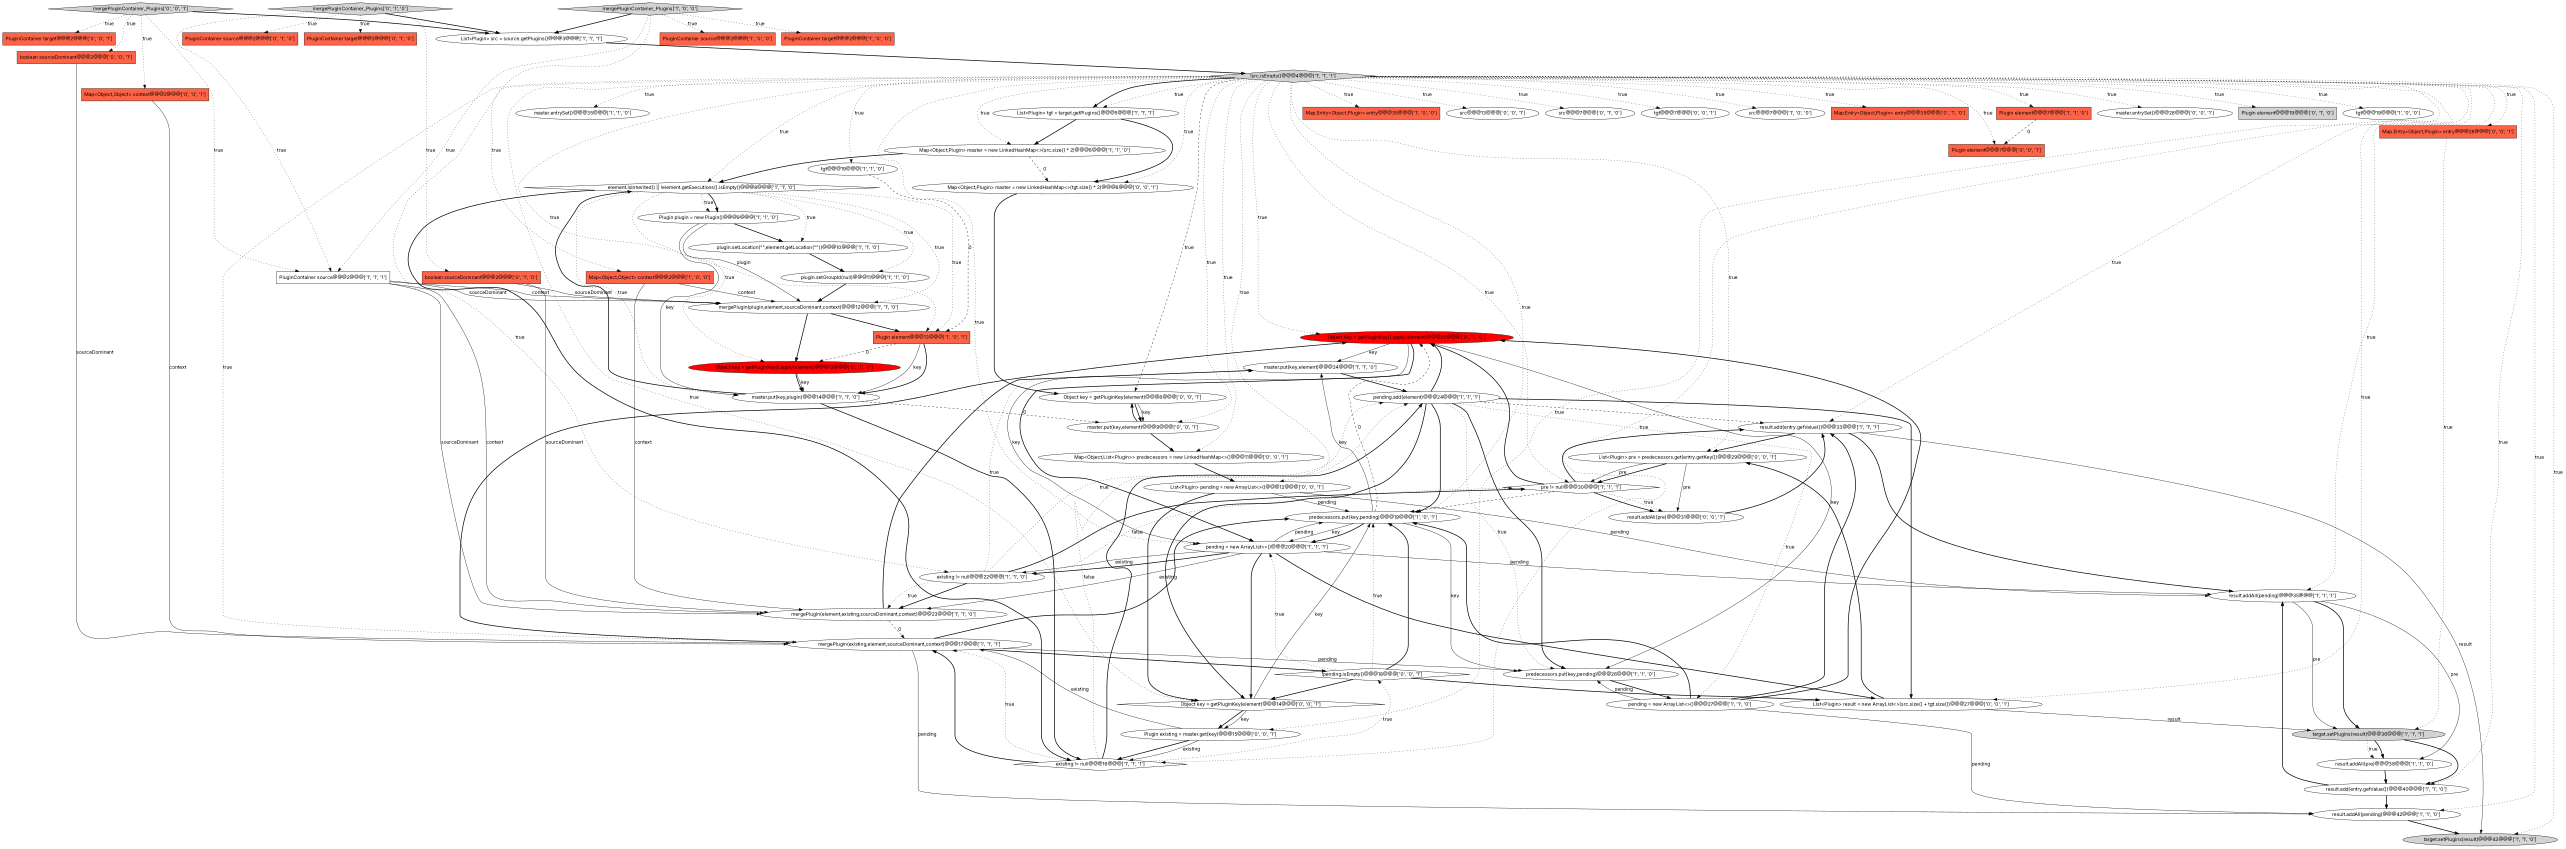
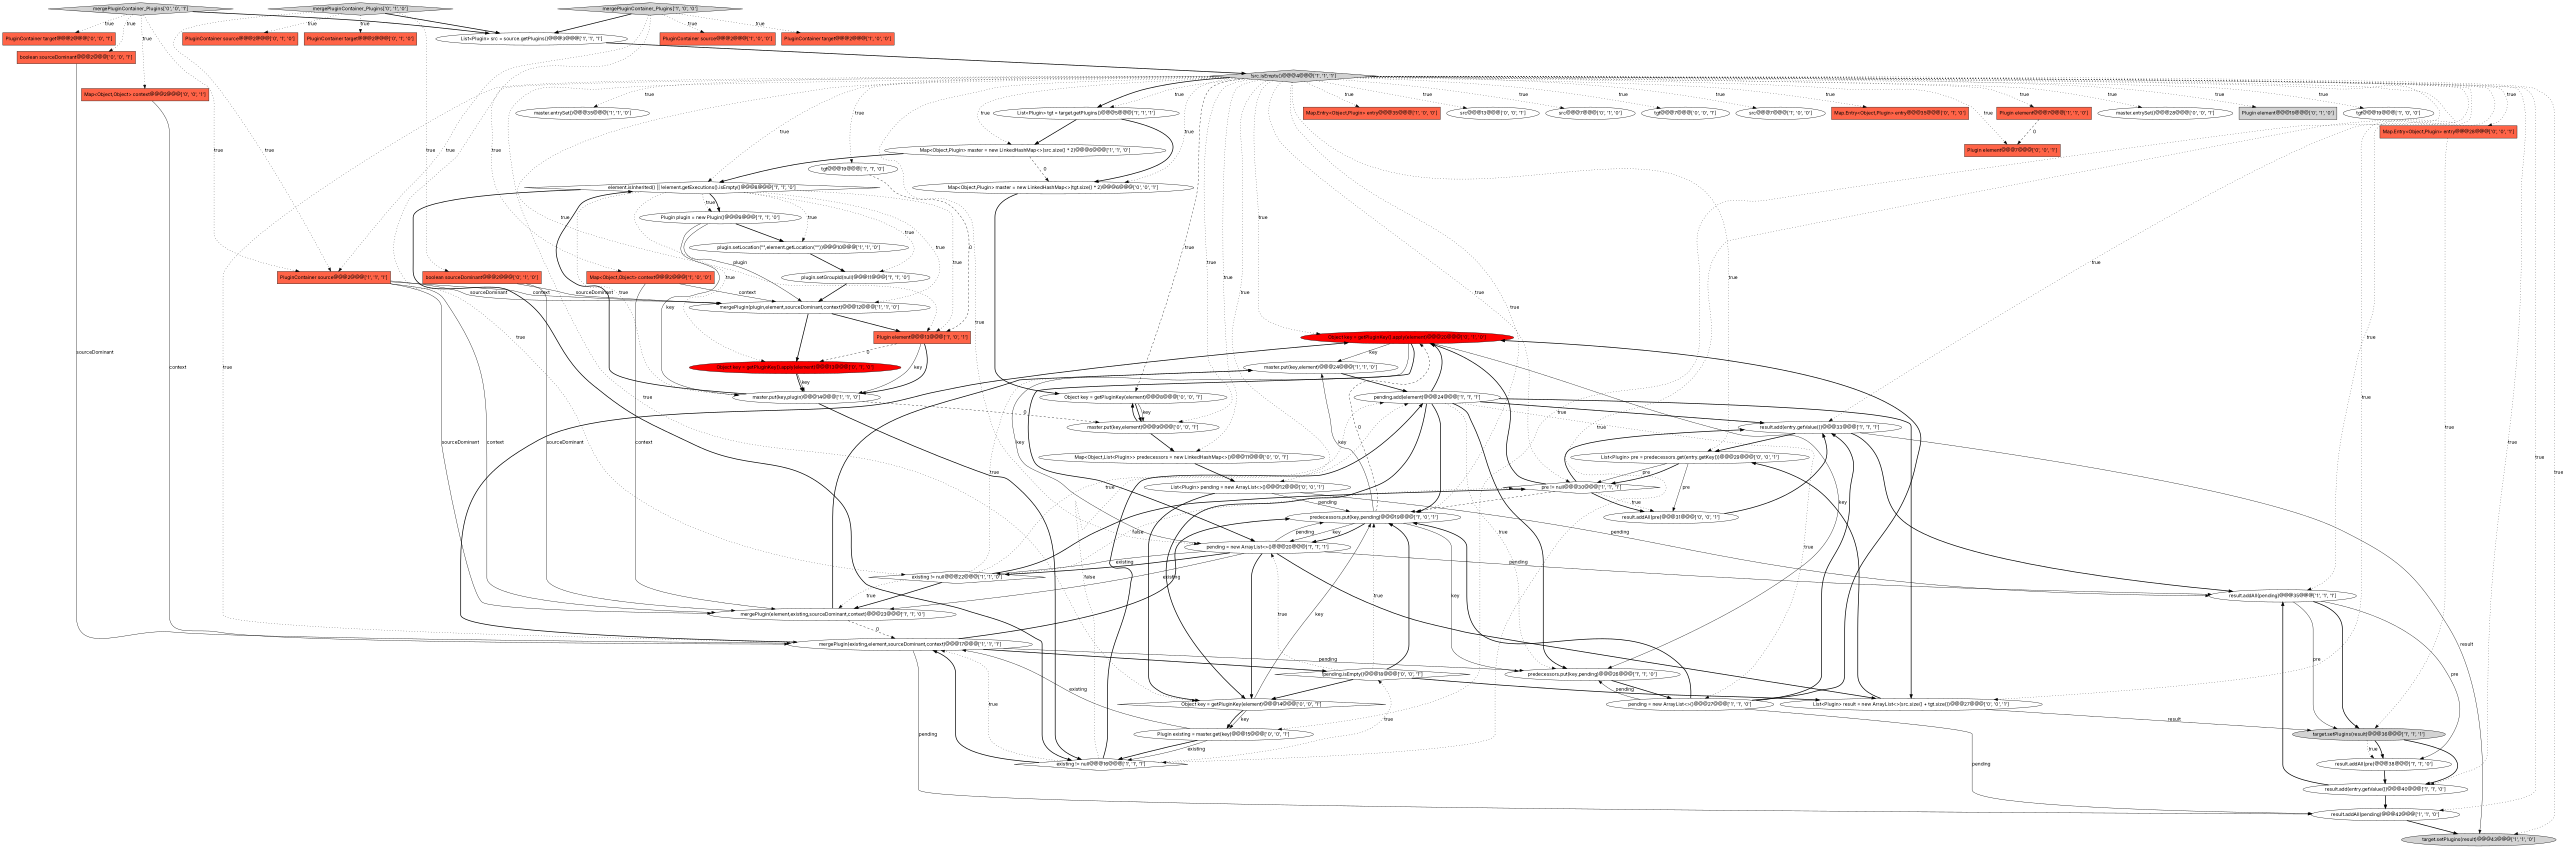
(333, 278) -> (334, 278)
(1620, 412) -> (1613, 412)
(982, 577) -> (957, 577)
